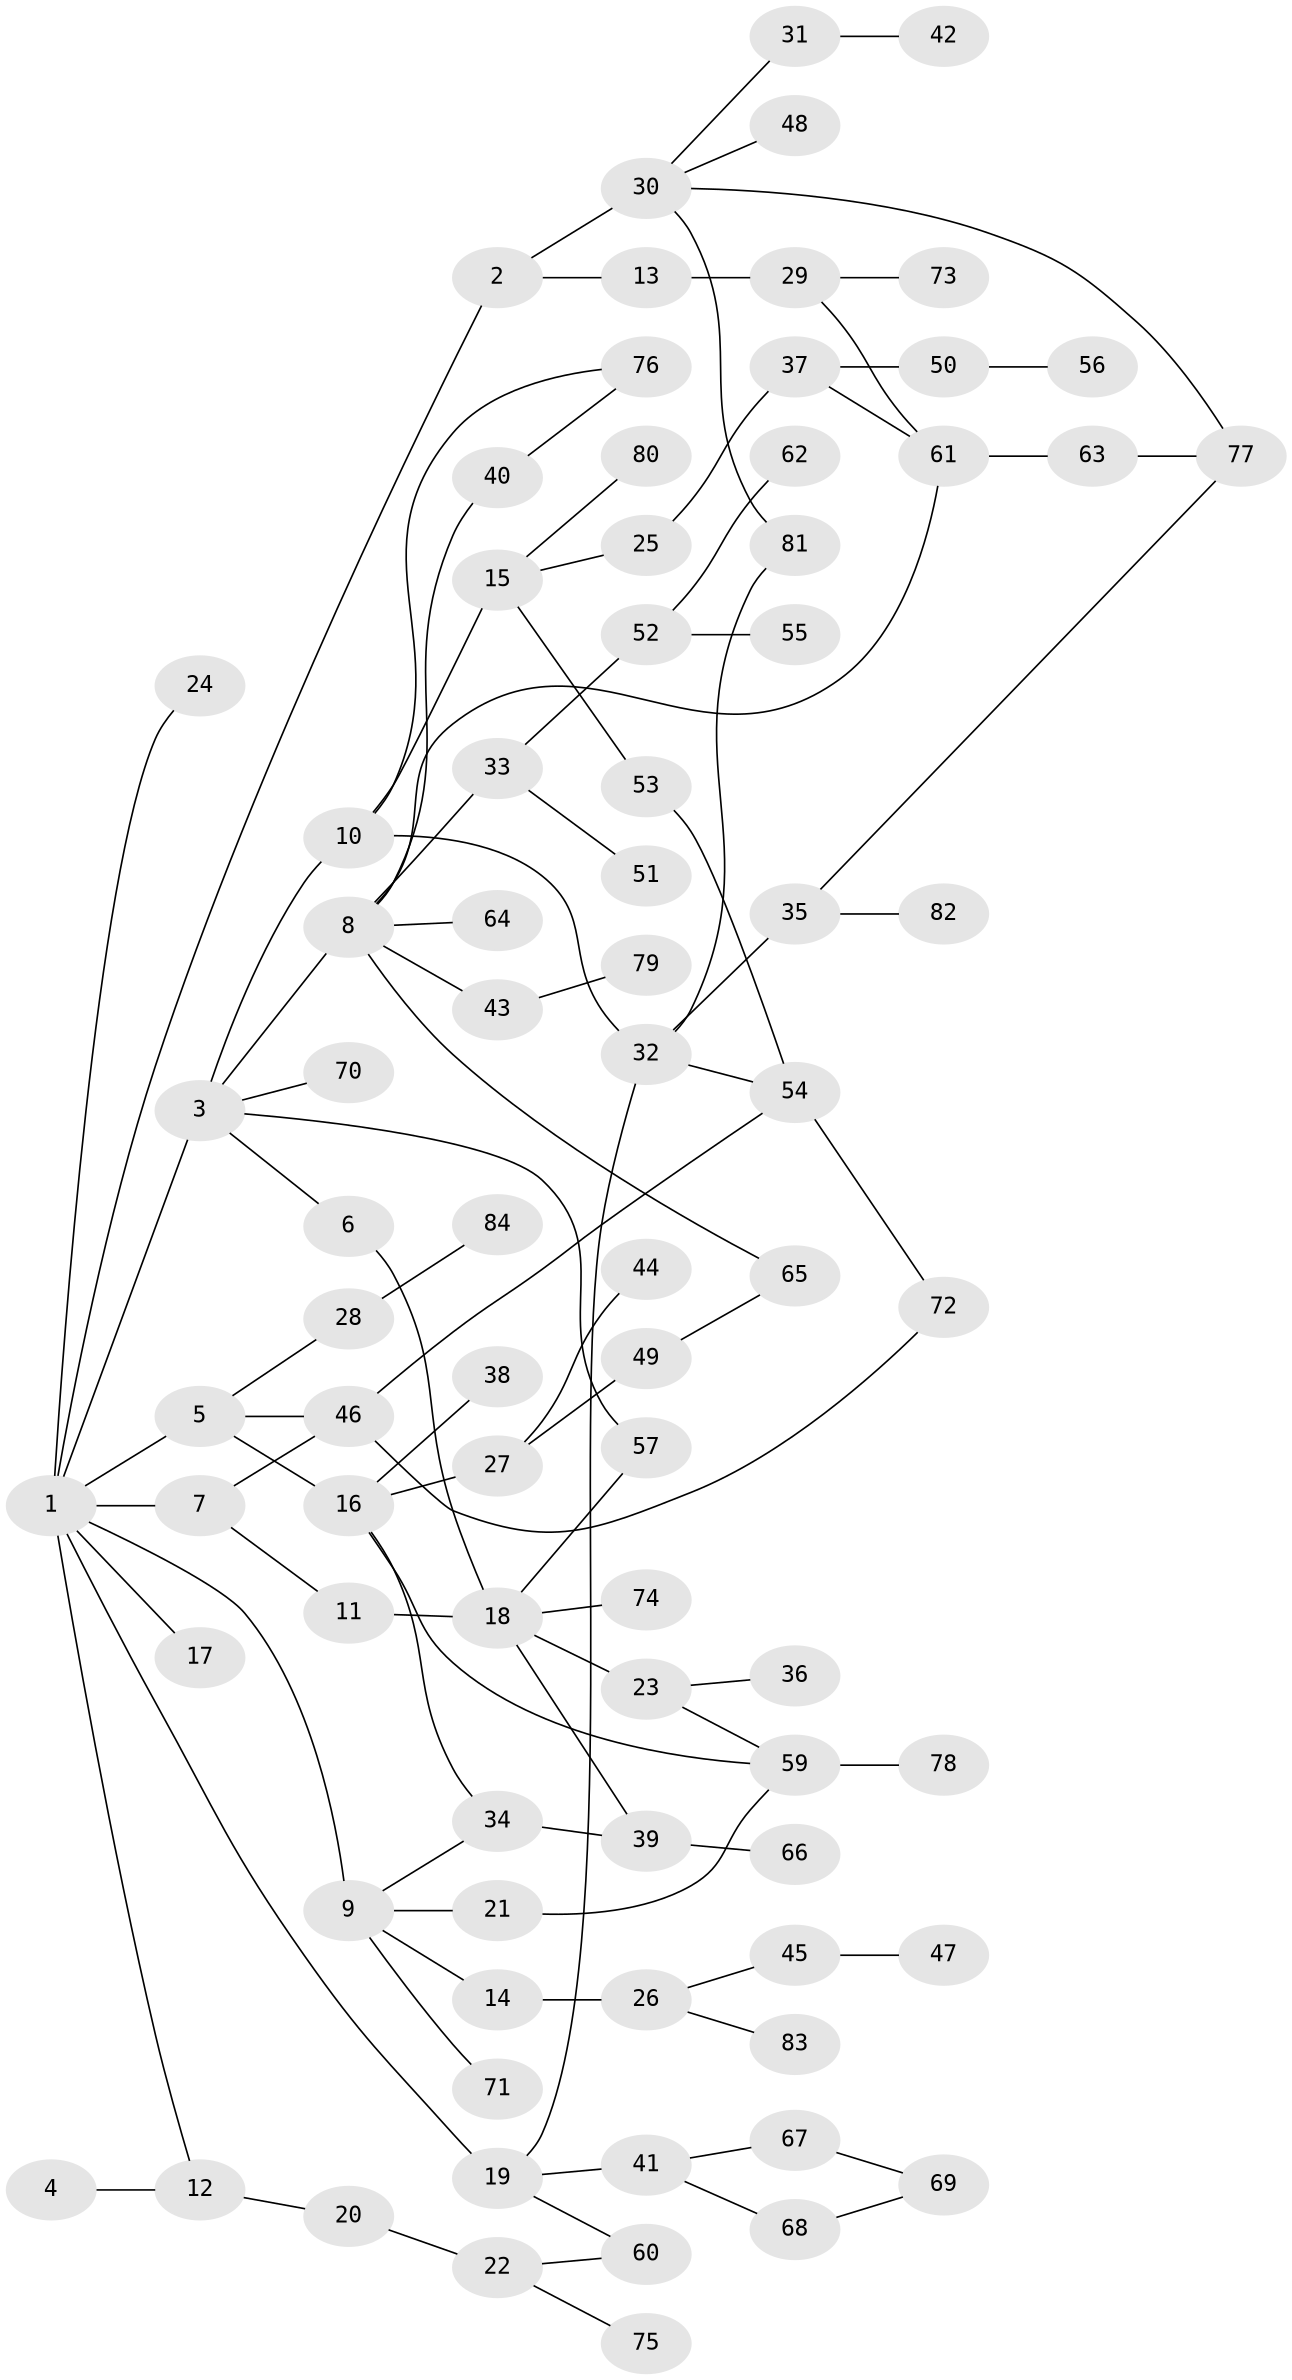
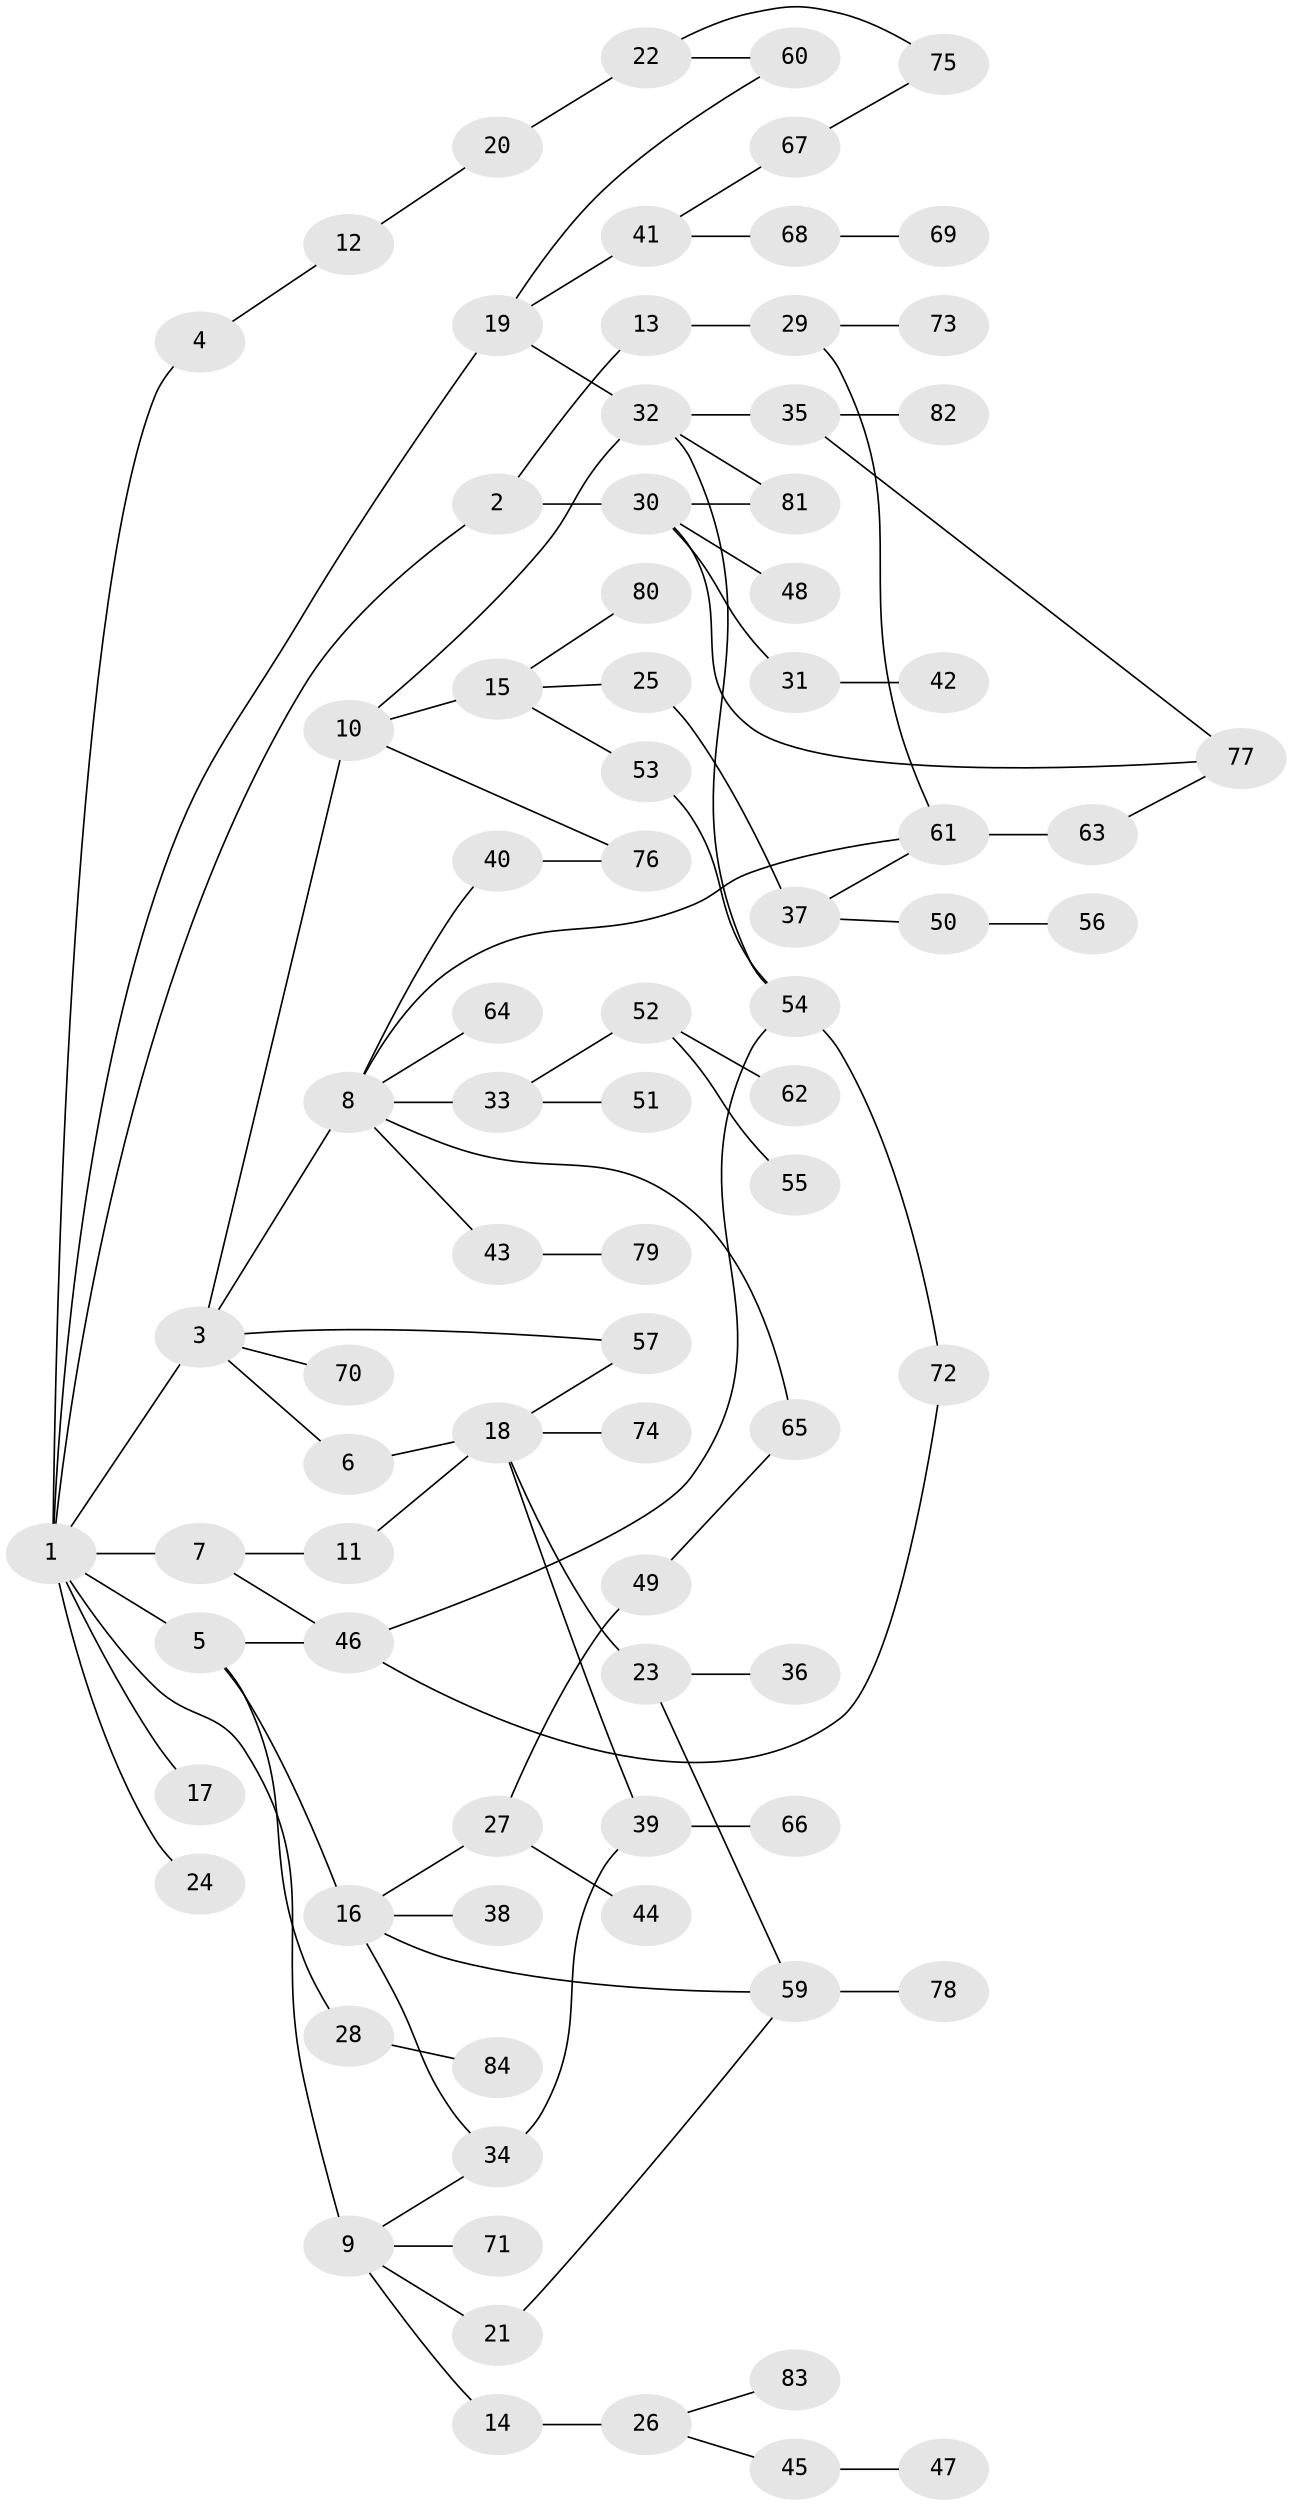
(116, 1850) -> (75, 939)
(870, 2163) -> (869, 106)
